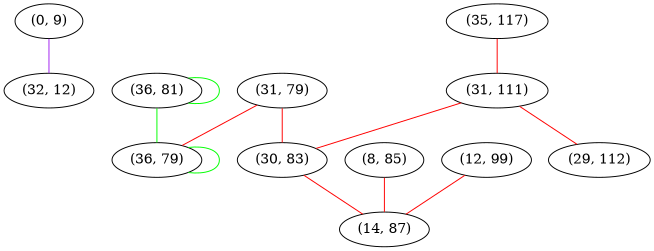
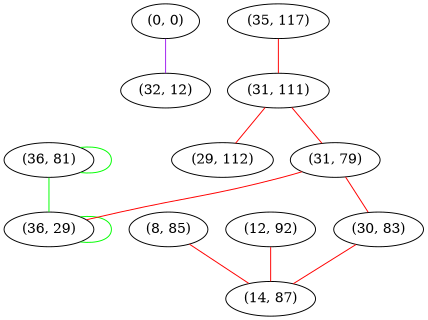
(49, 21) -> (166, 21)
(389, 126) -> (307, 125)
(157, 160) -> (49, 229)
(487, 160) -> (271, 229)
